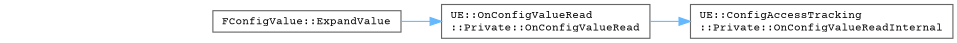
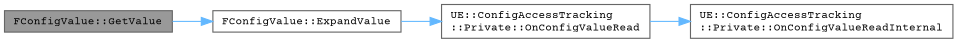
none -> (88, 21)
(546, 21) -> (546, 21)
